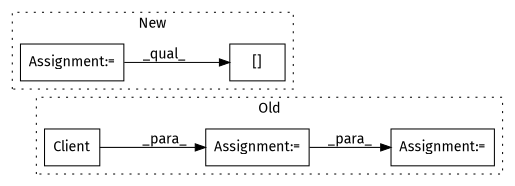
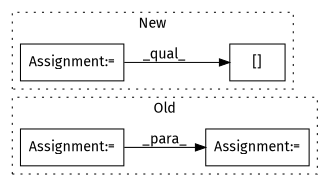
(72, 147) -> none
